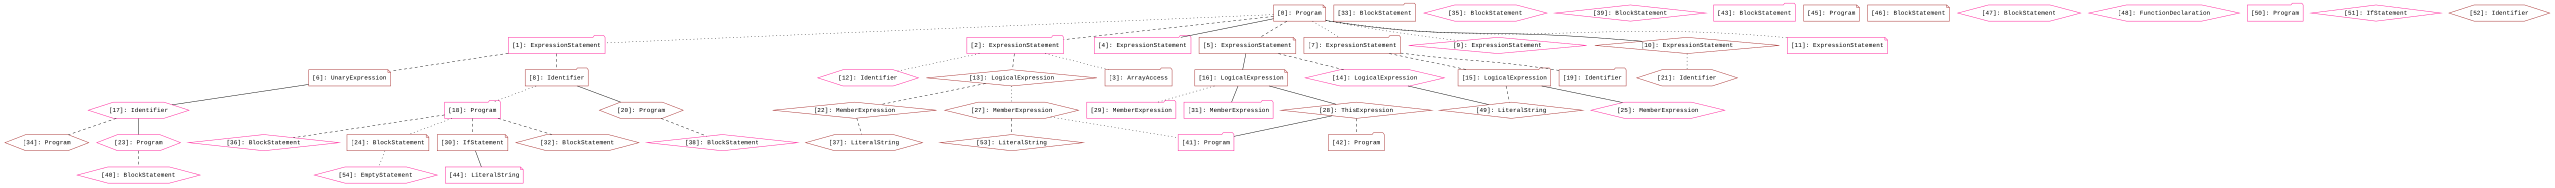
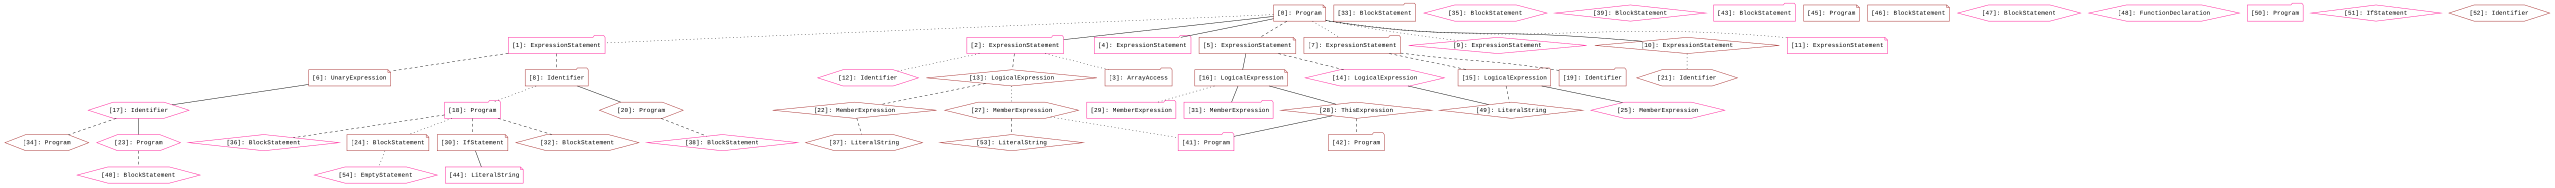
(1169, 28) -> (1169, 28)
